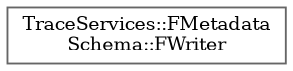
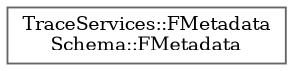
(147, 35) -> (147, 35)
